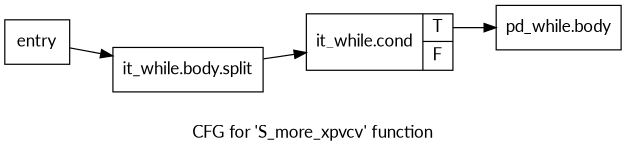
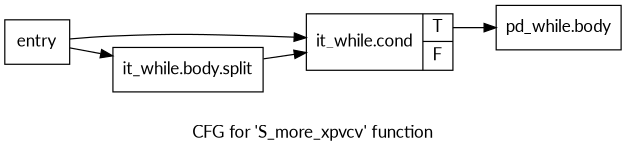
none -> (182, 34)
